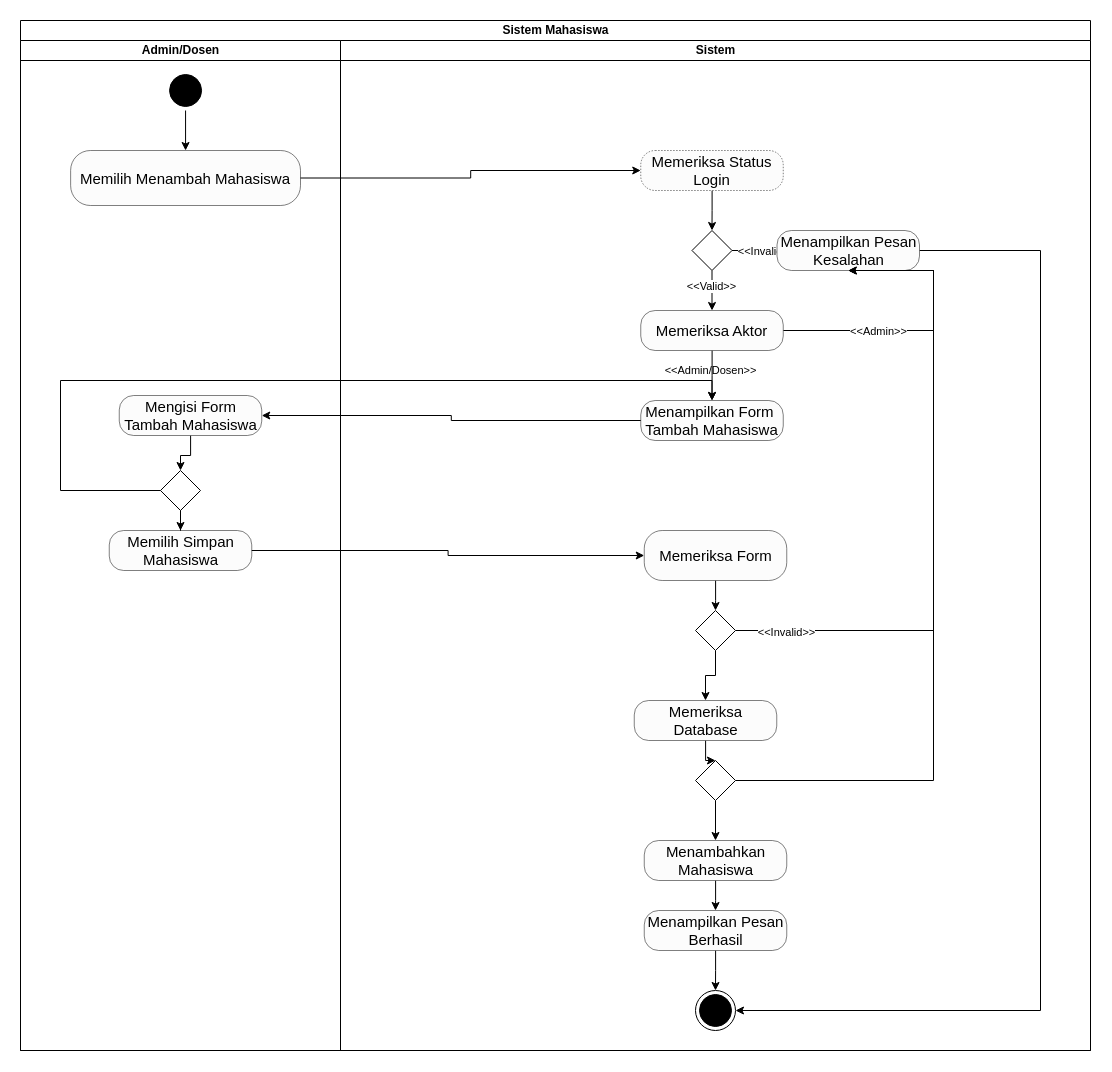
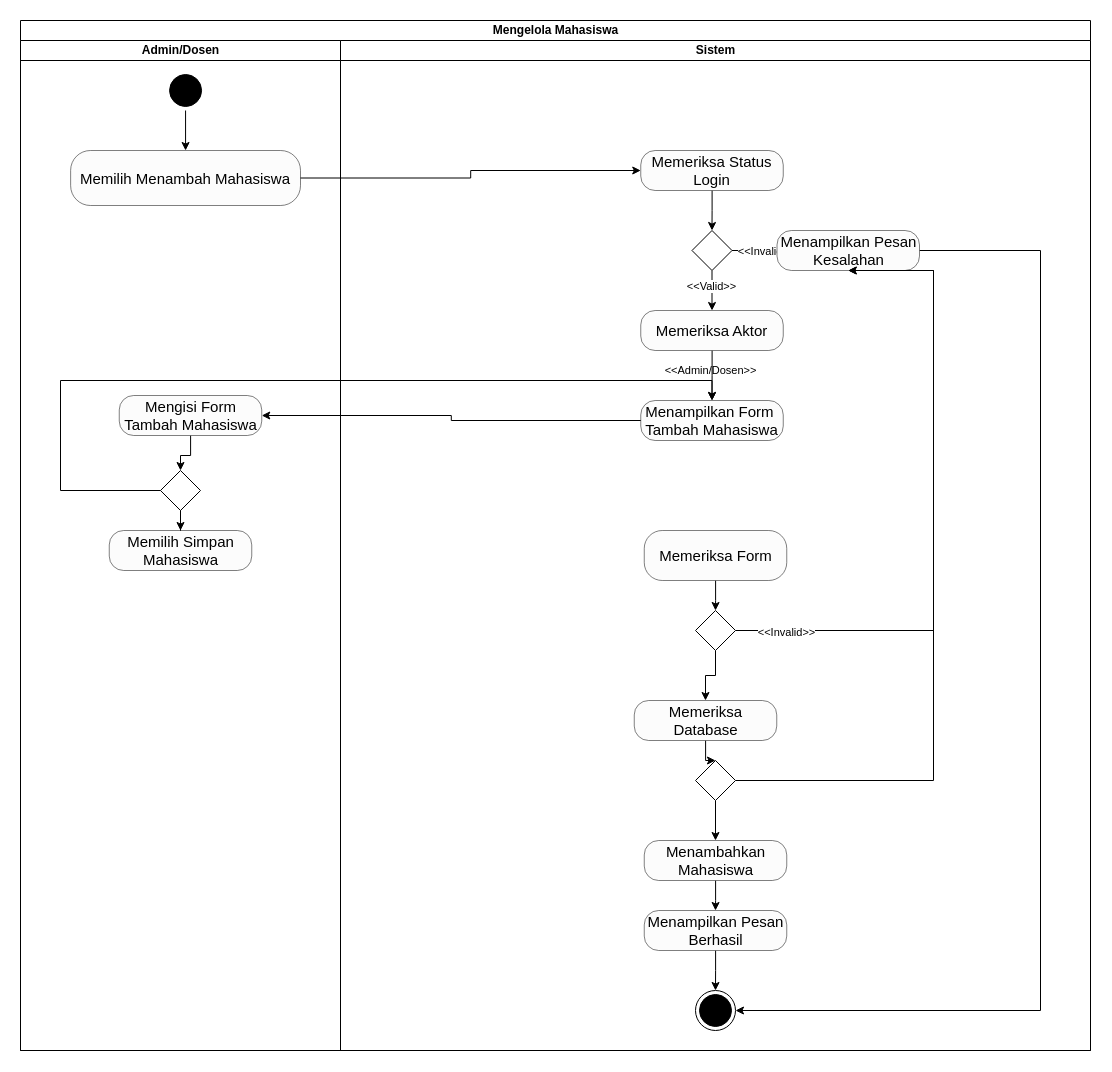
(556, 31) -> (556, 31)
(712, 171) -> (712, 171)
(857, 331) -> none
(447, 551) -> none
